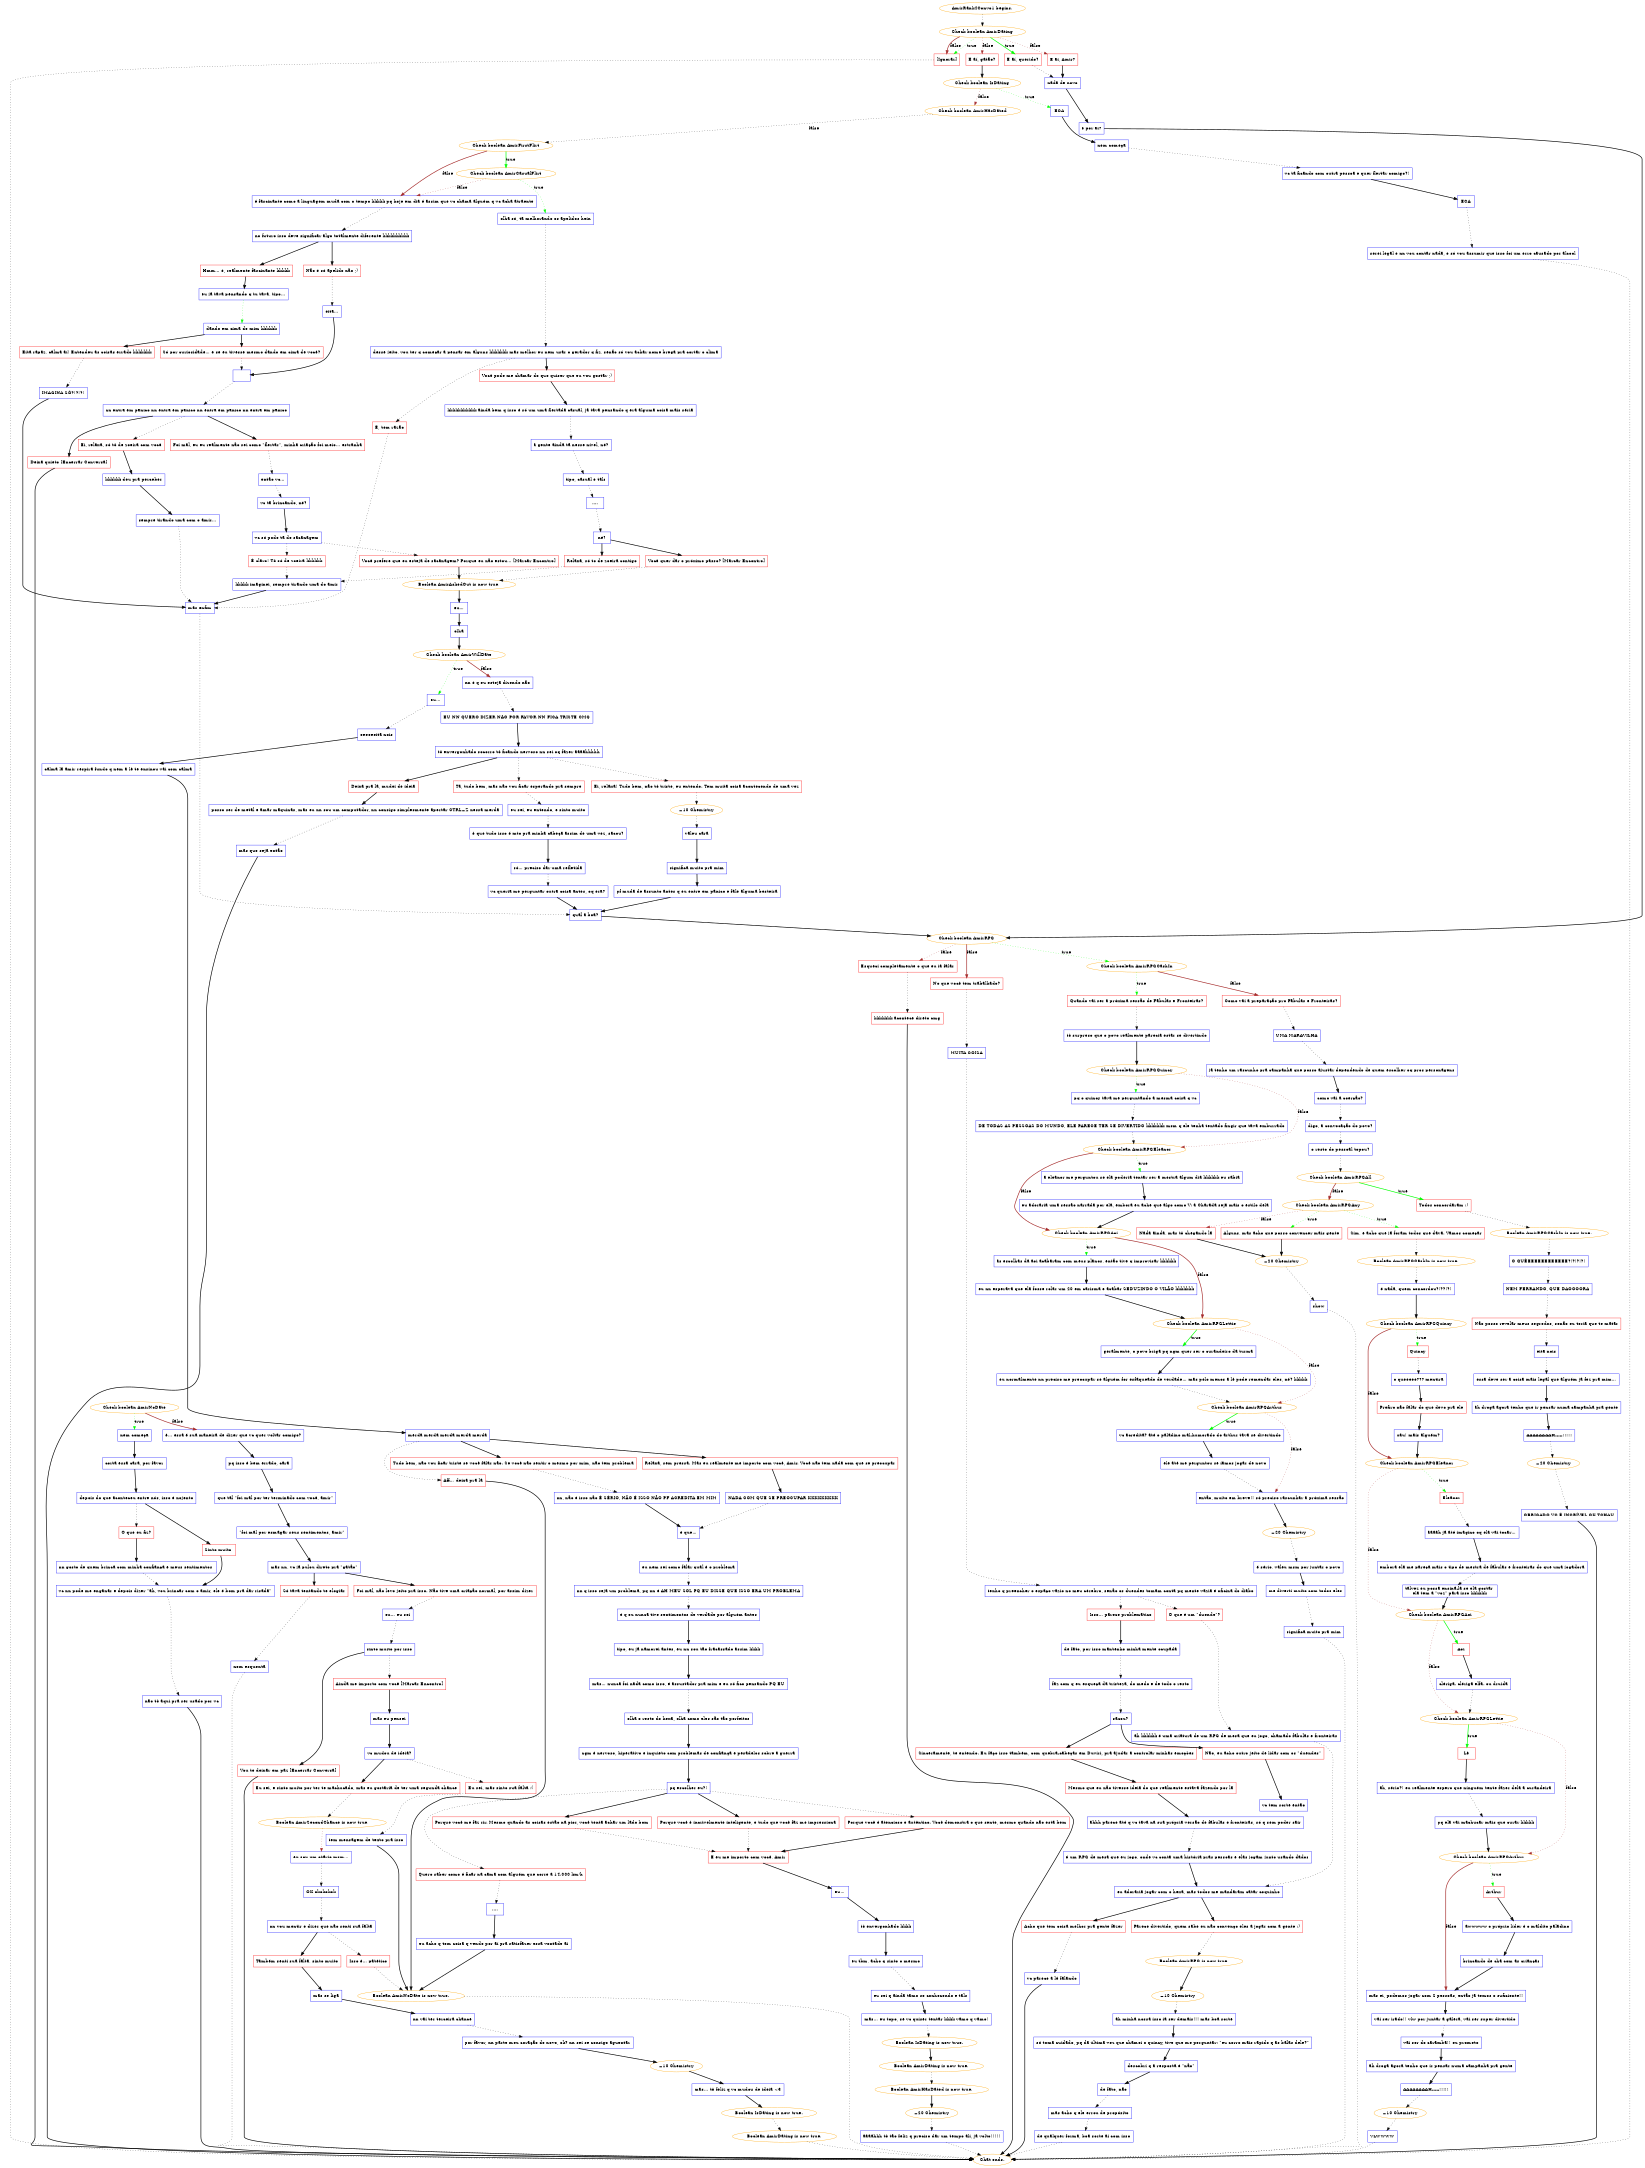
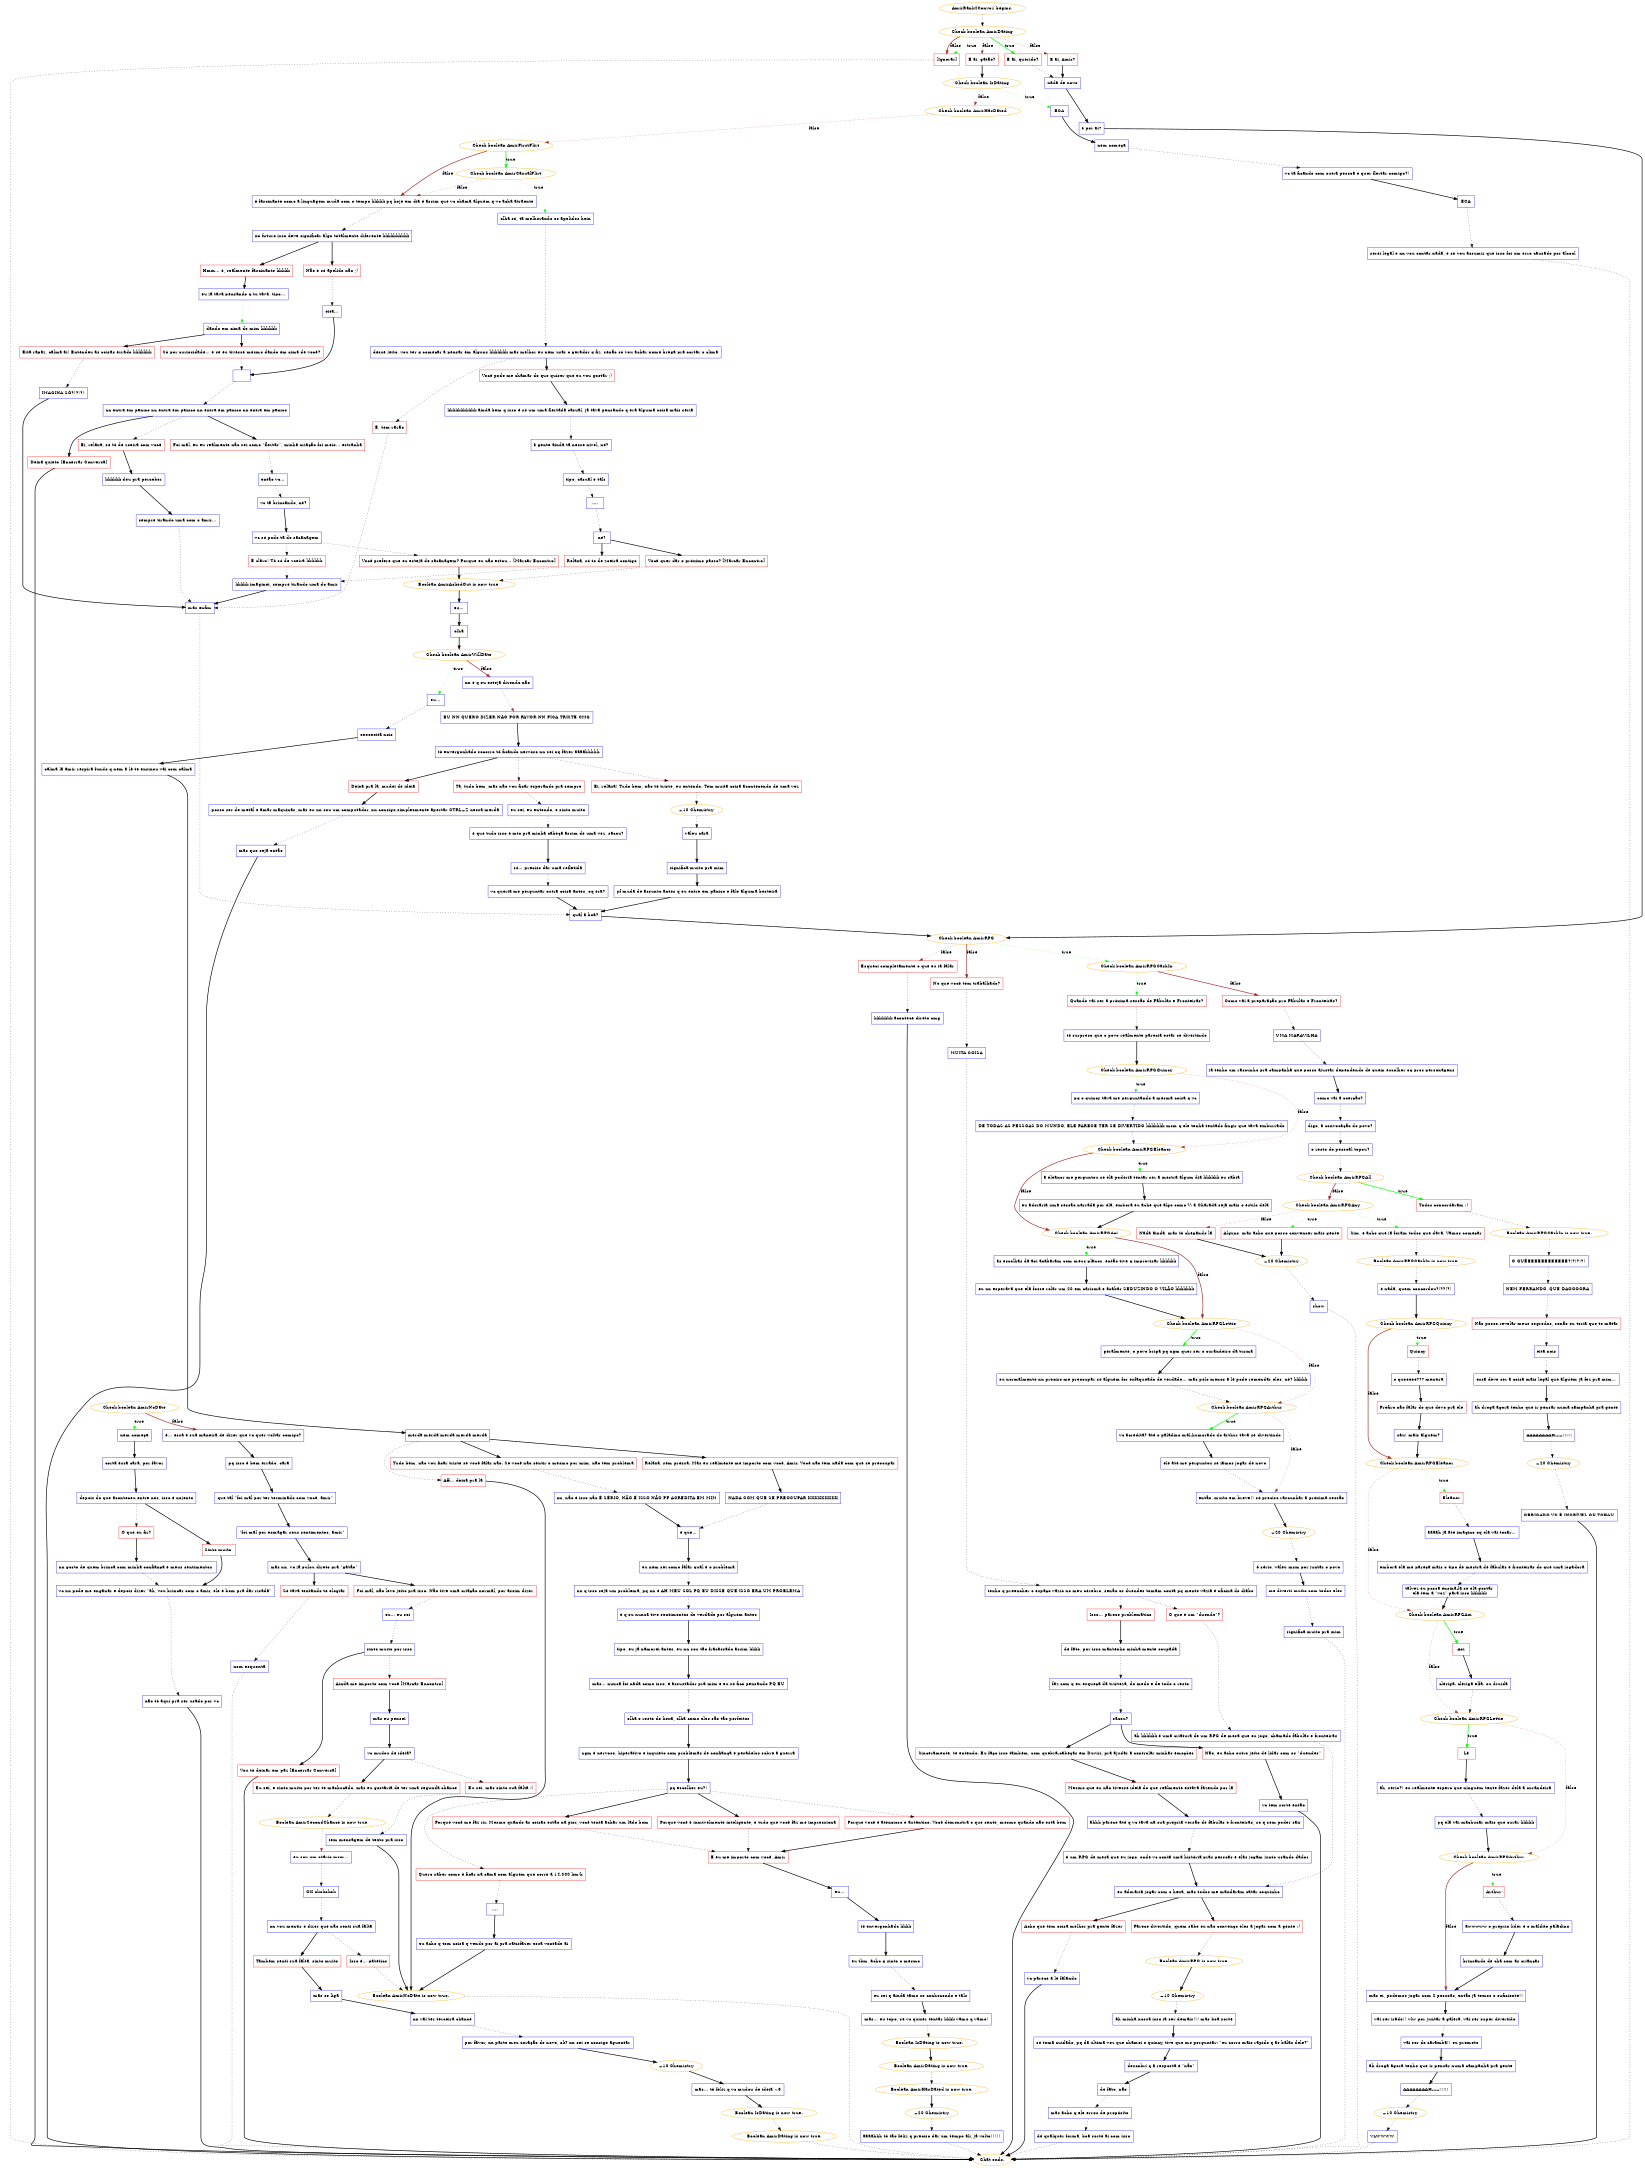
(741, 128) -> (741, 128)
(506, 699) -> (506, 699)
(907, 1018) -> (907, 1018)
(1505, 1908) -> (1505, 1908)
none -> (1321, 2123)
